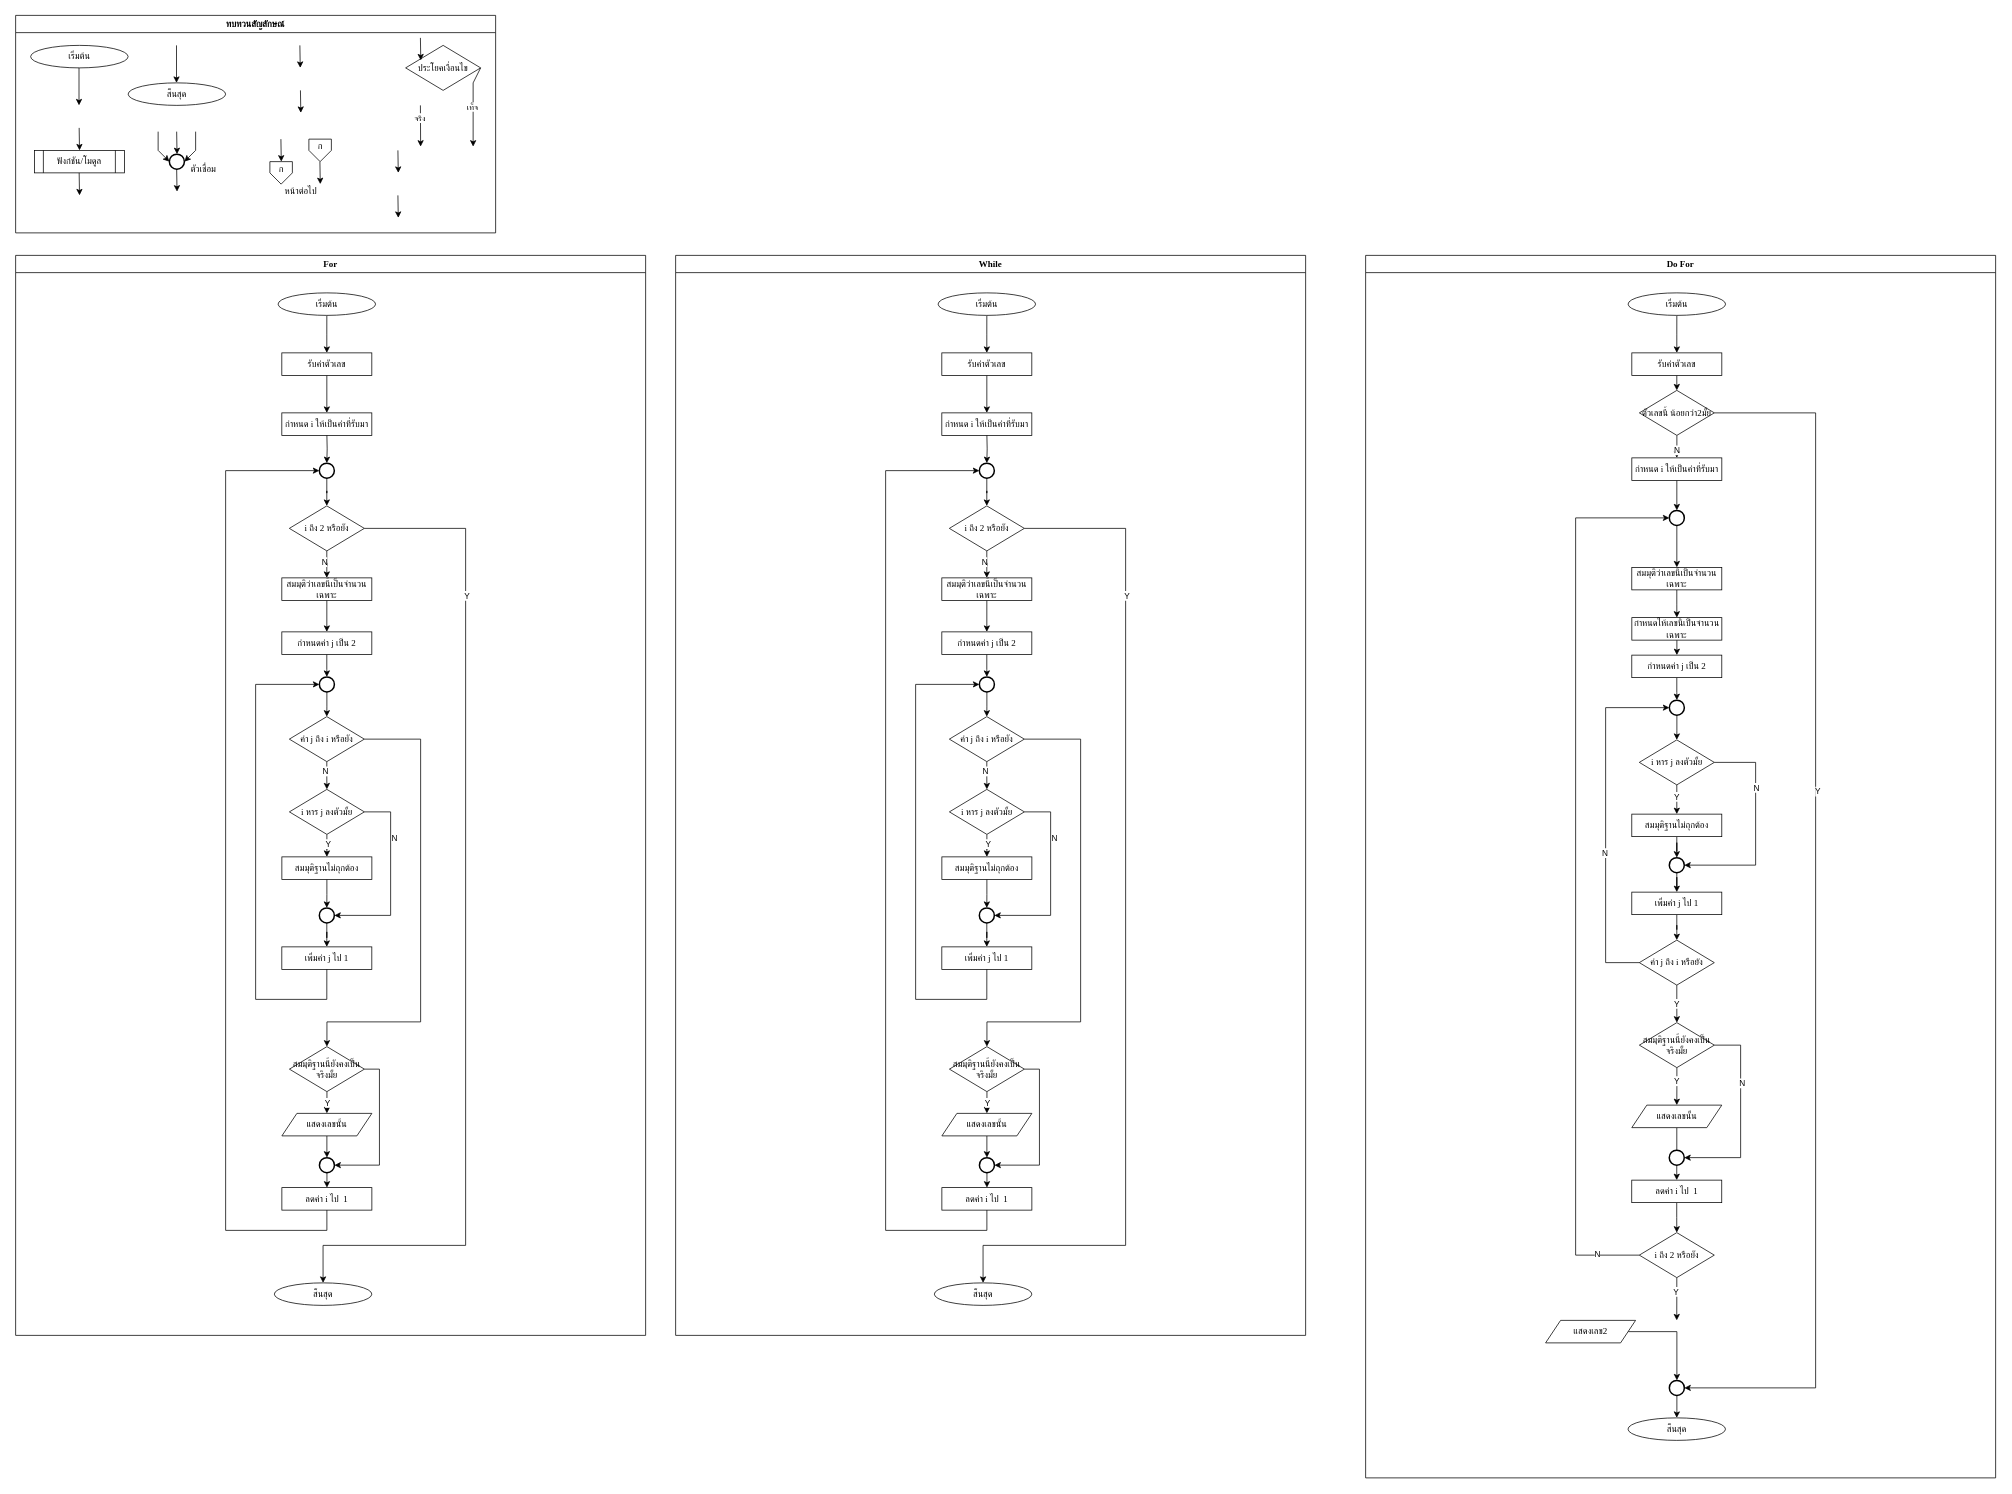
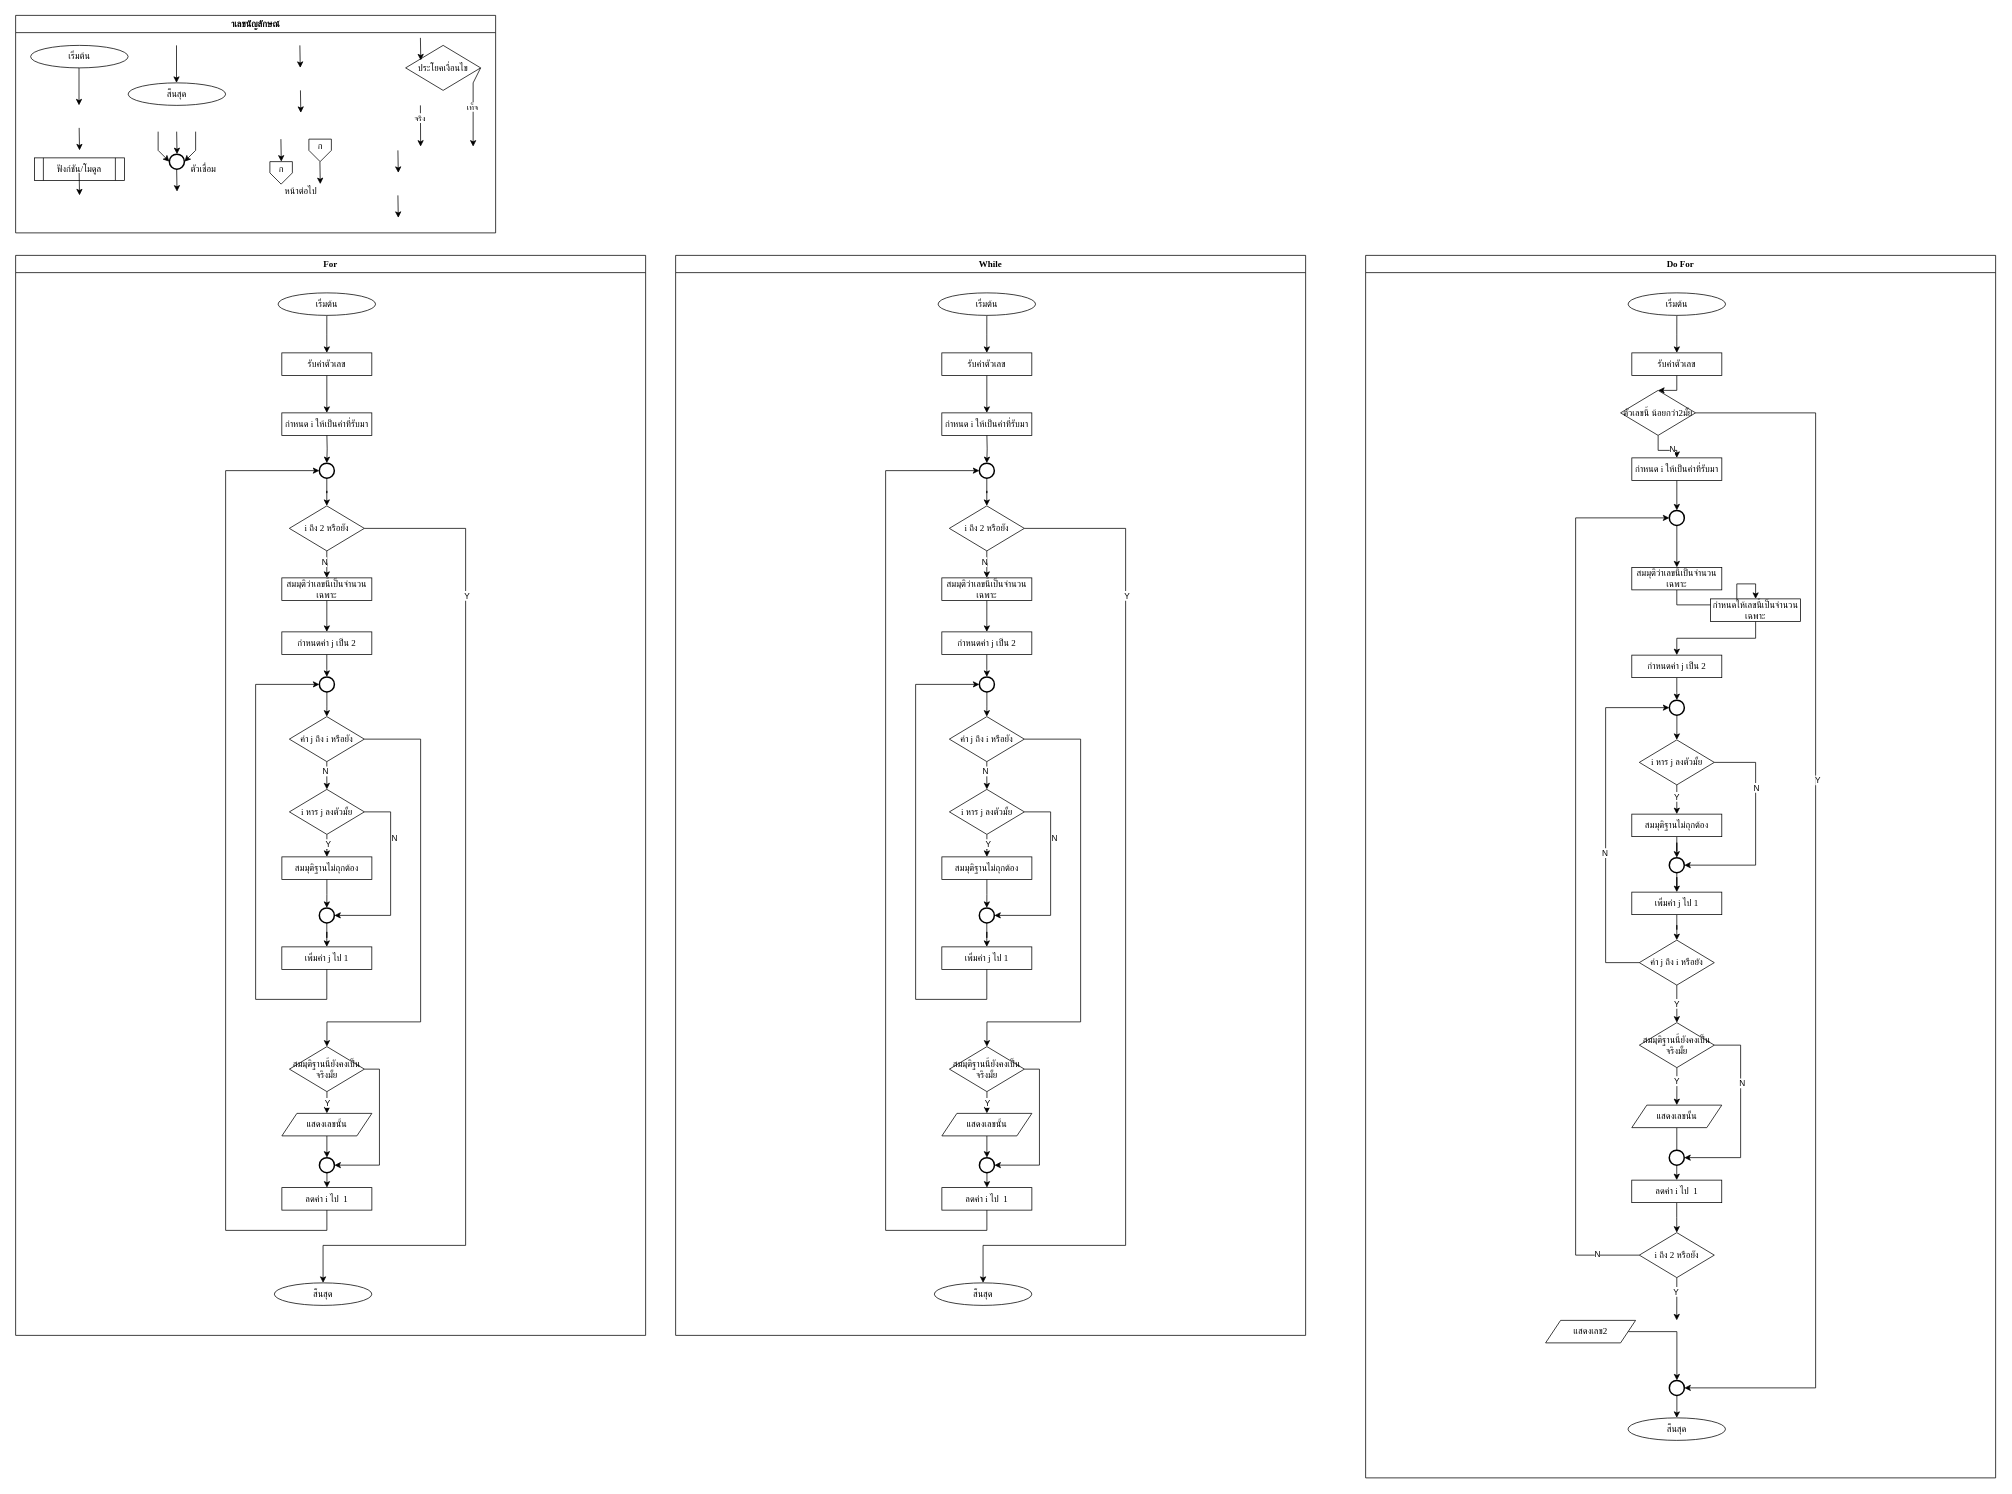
(255, 24) -> (255, 24)
(79, 162) -> (79, 169)
(1677, 413) -> (1658, 413)
(1677, 629) -> (1755, 610)
